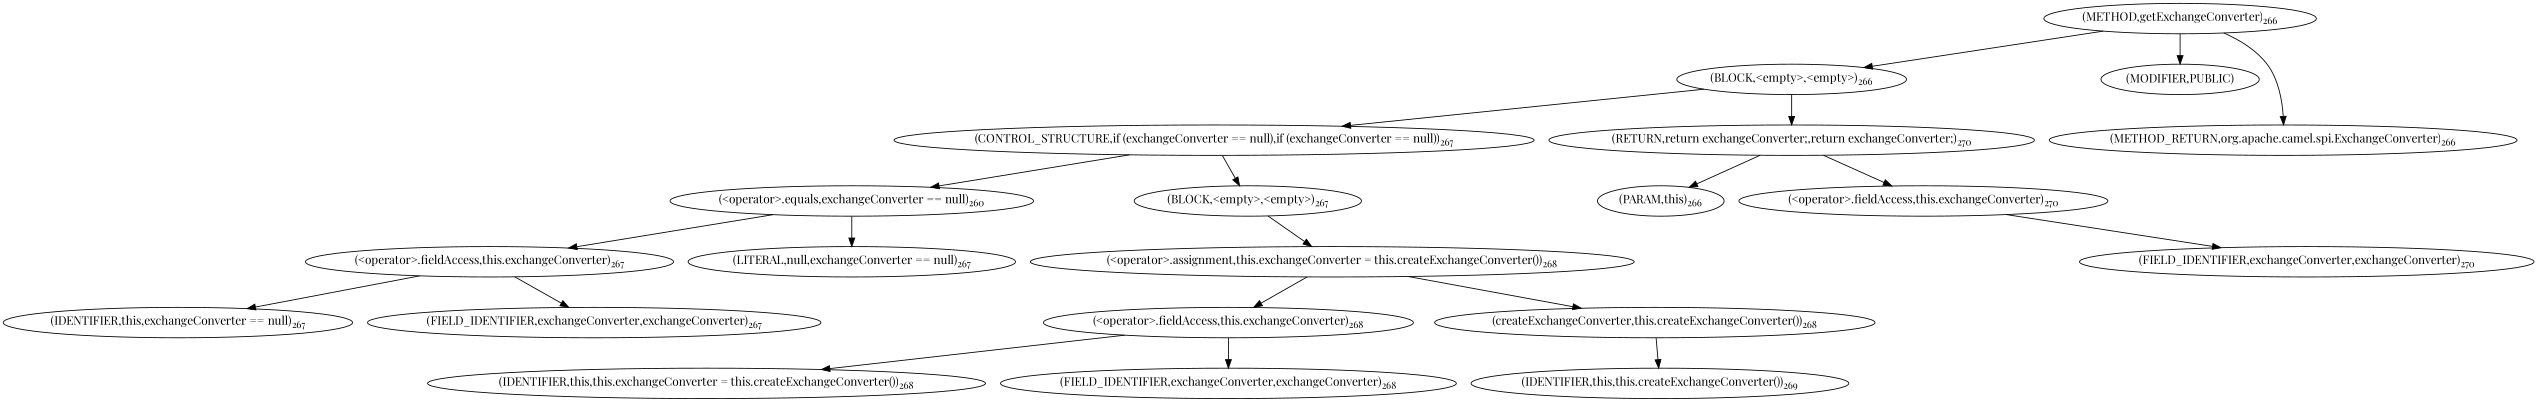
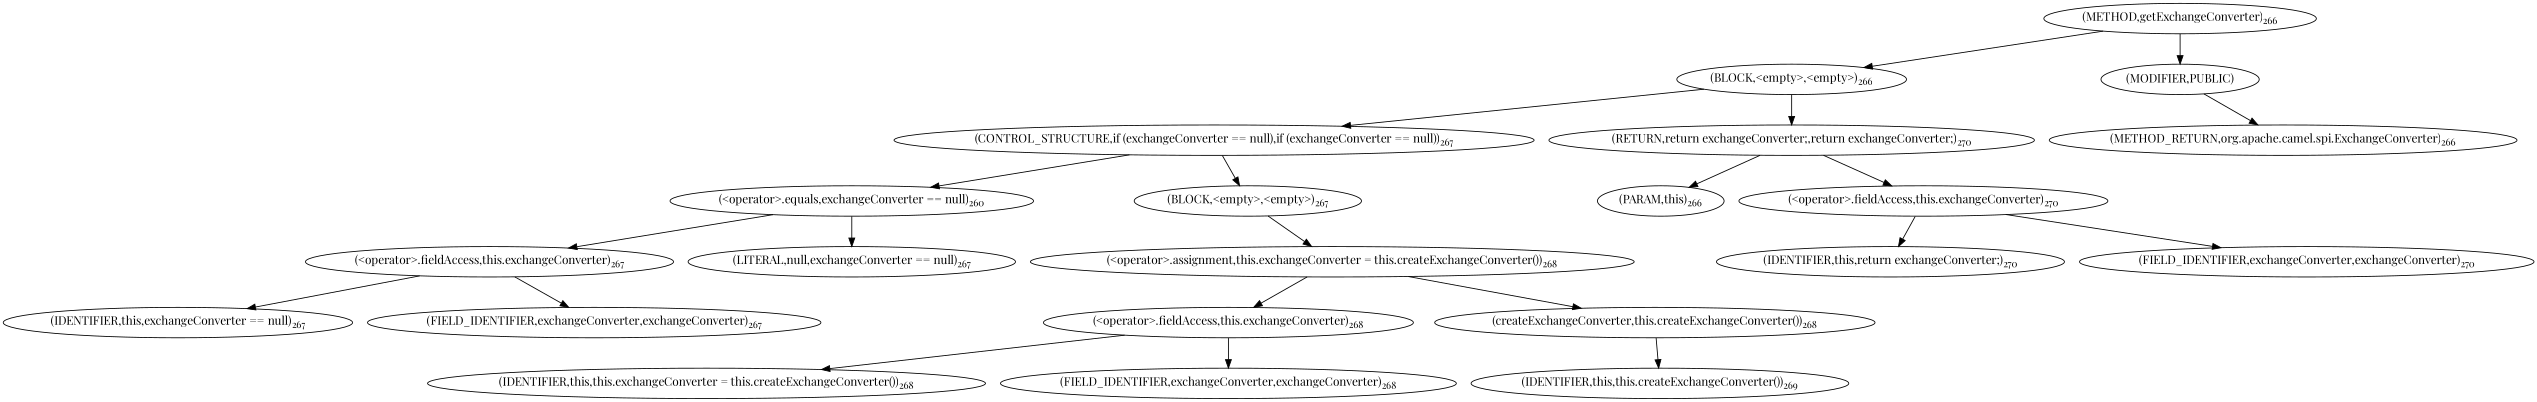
(2267, 65) -> (2227, 107)
none -> (1890, 262)
